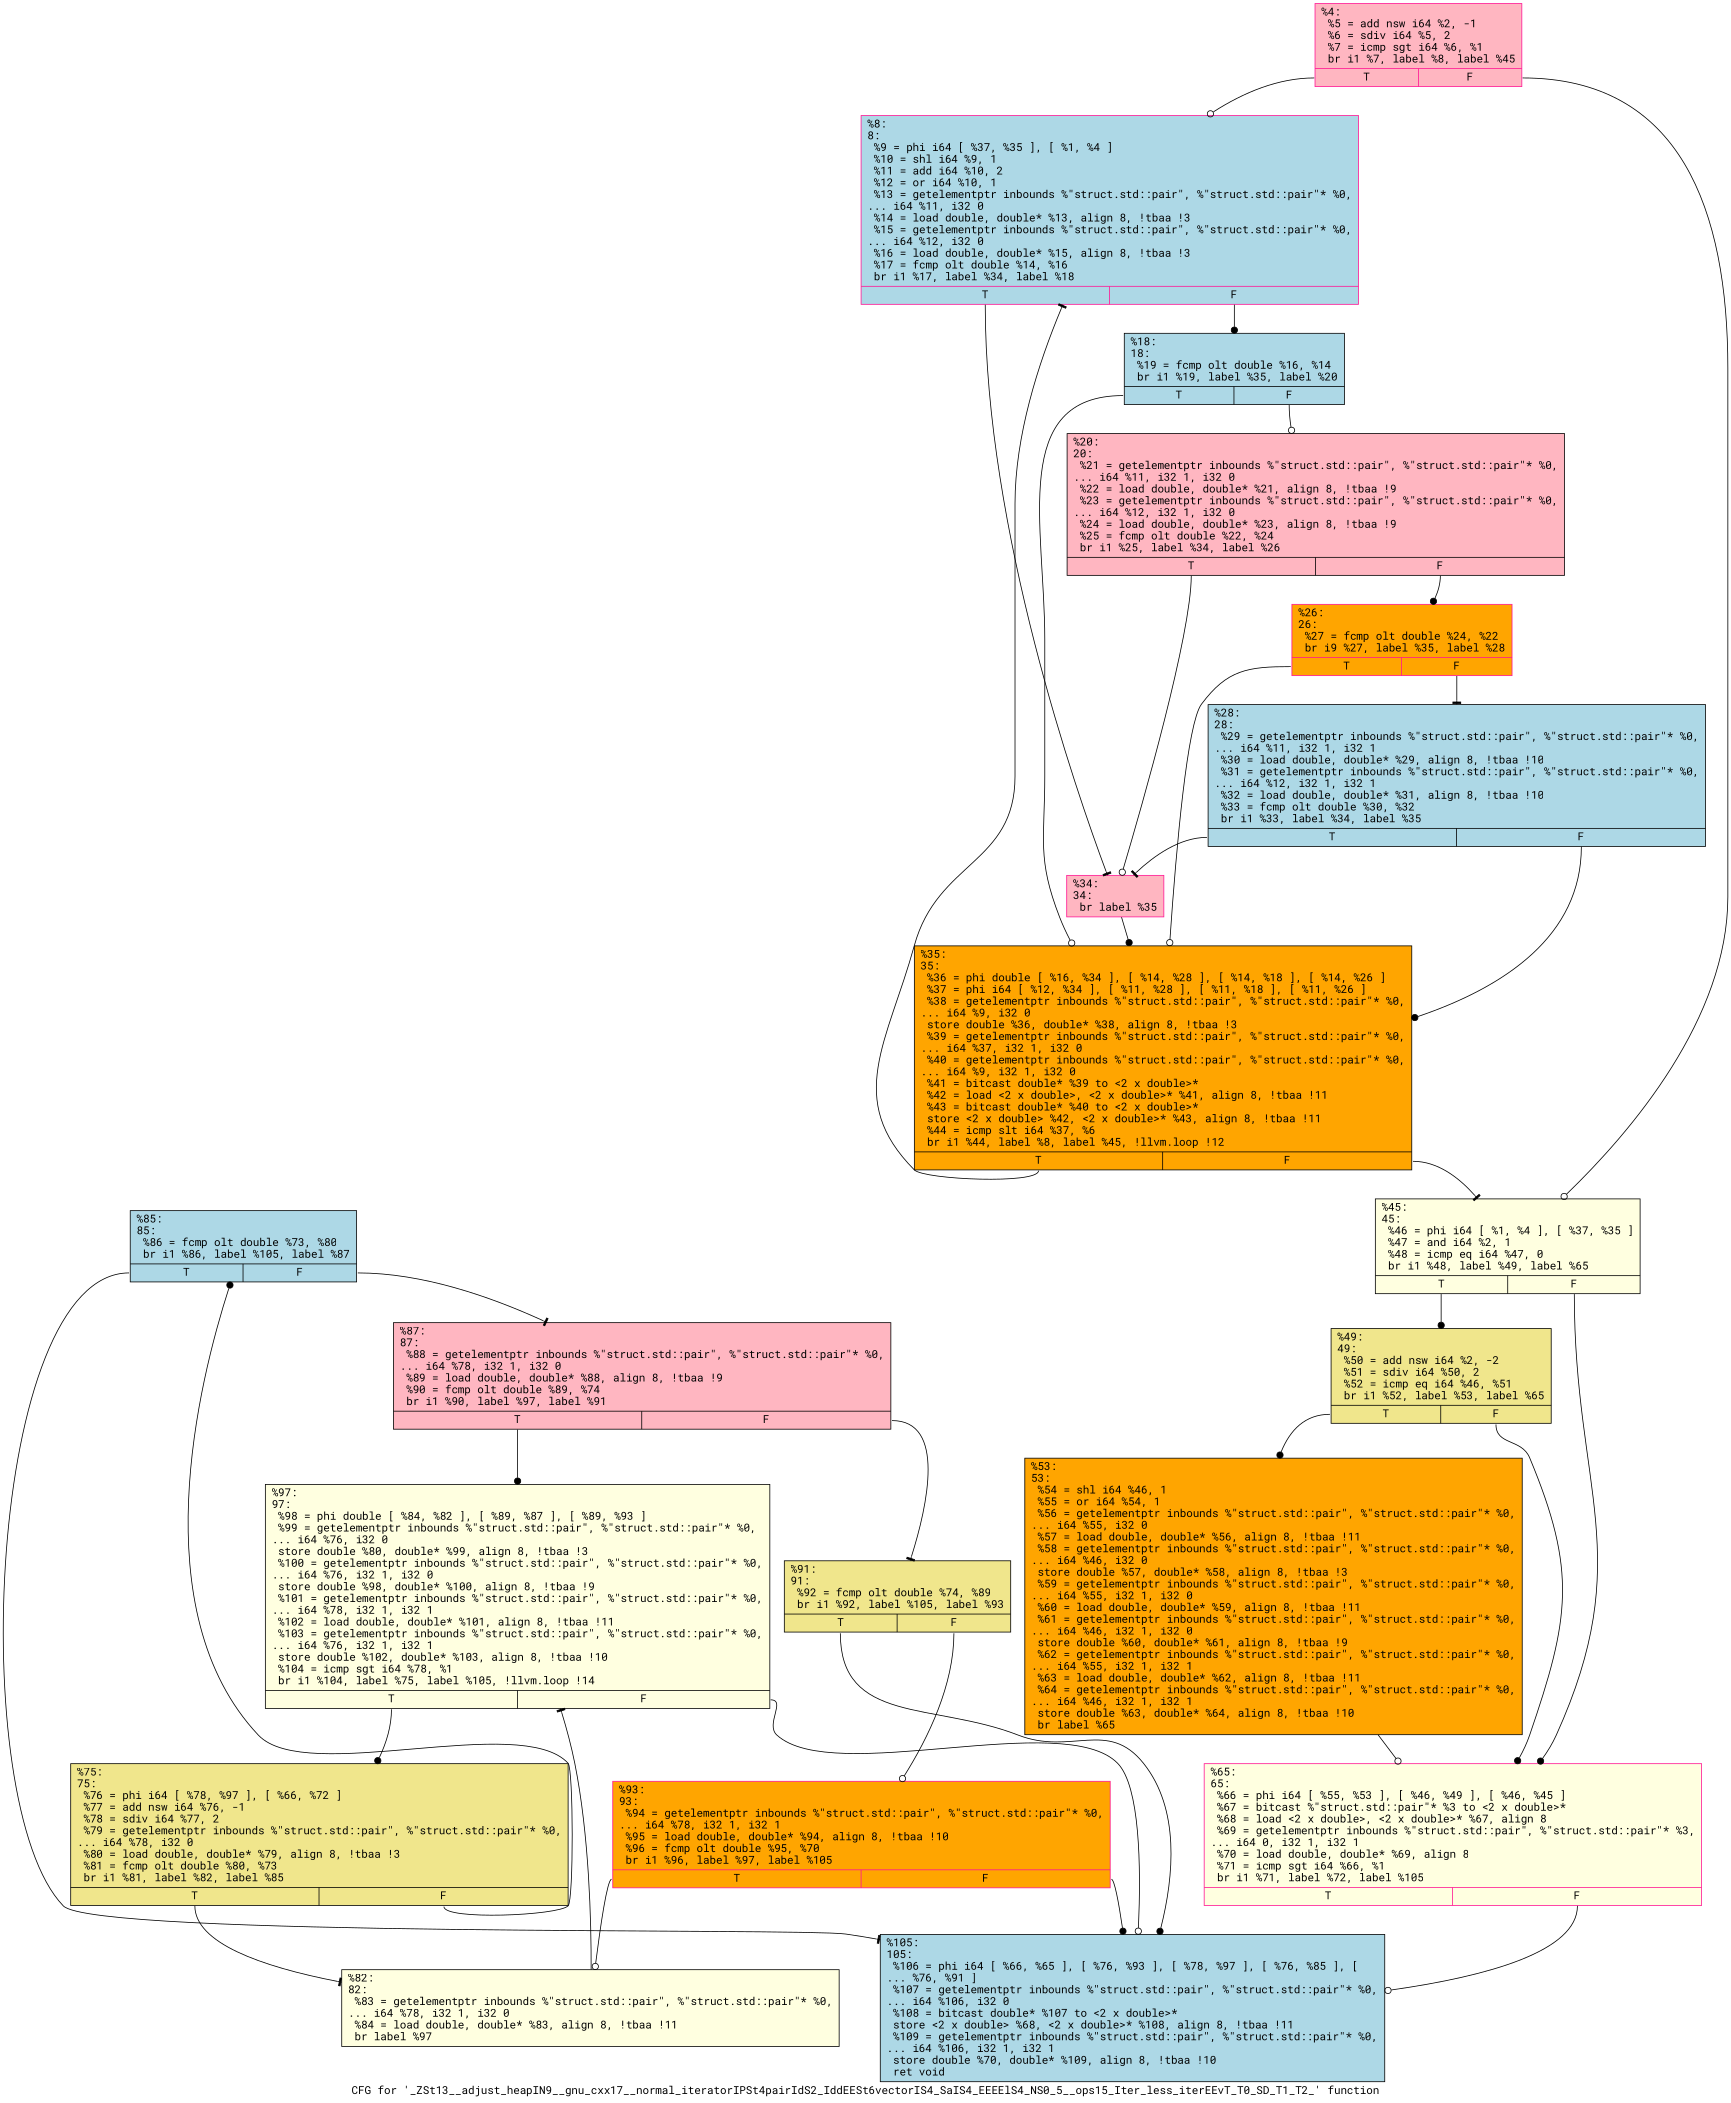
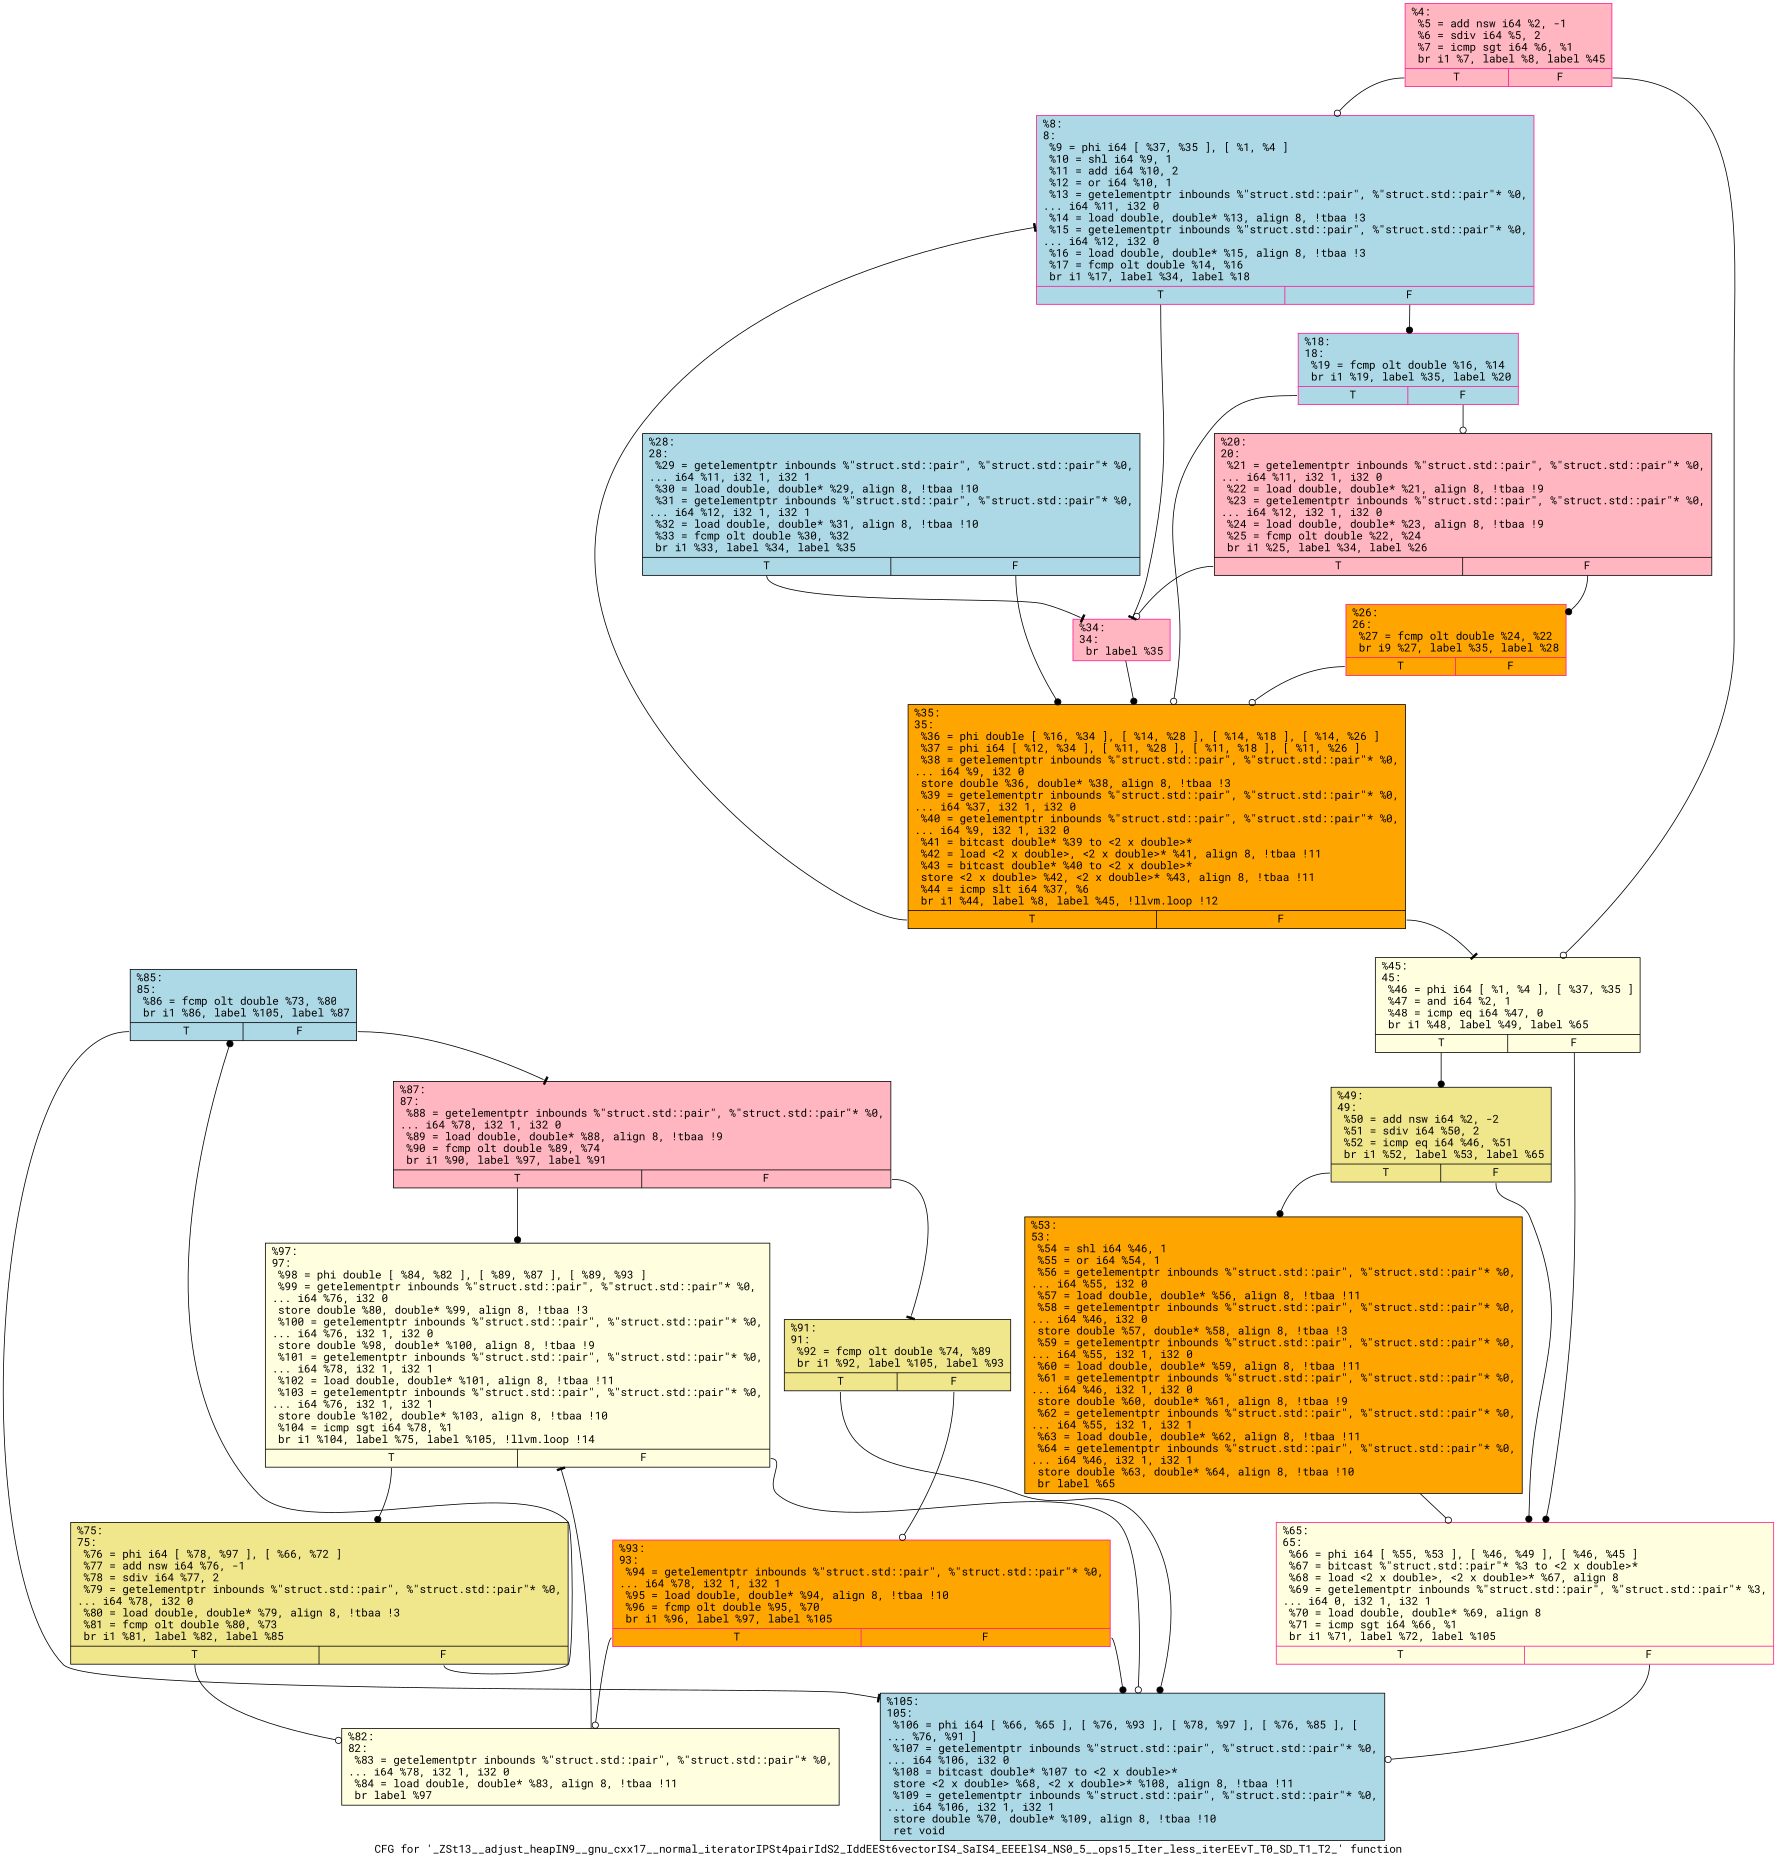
(1234, 369) -> (1408, 369)
(1457, 688) -> none
(255, 1959) -> (254, 1718)
